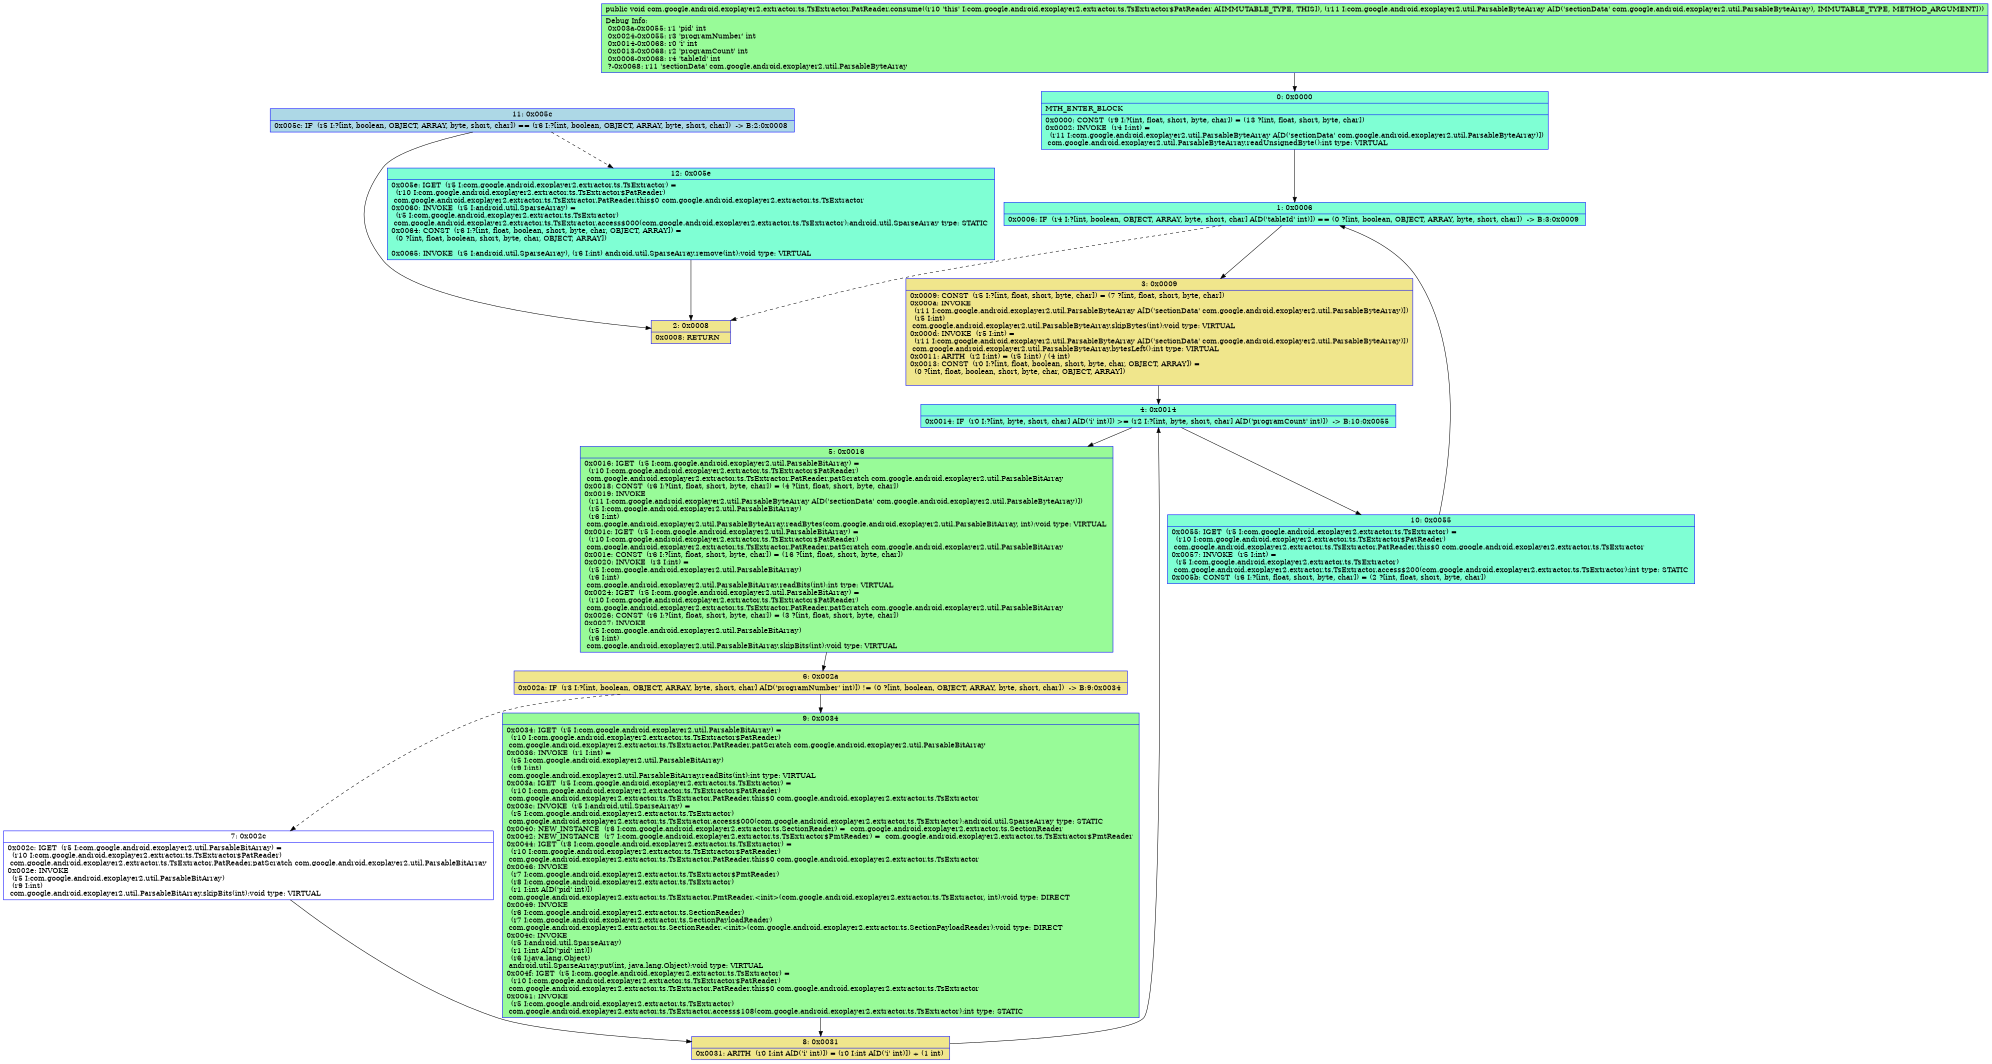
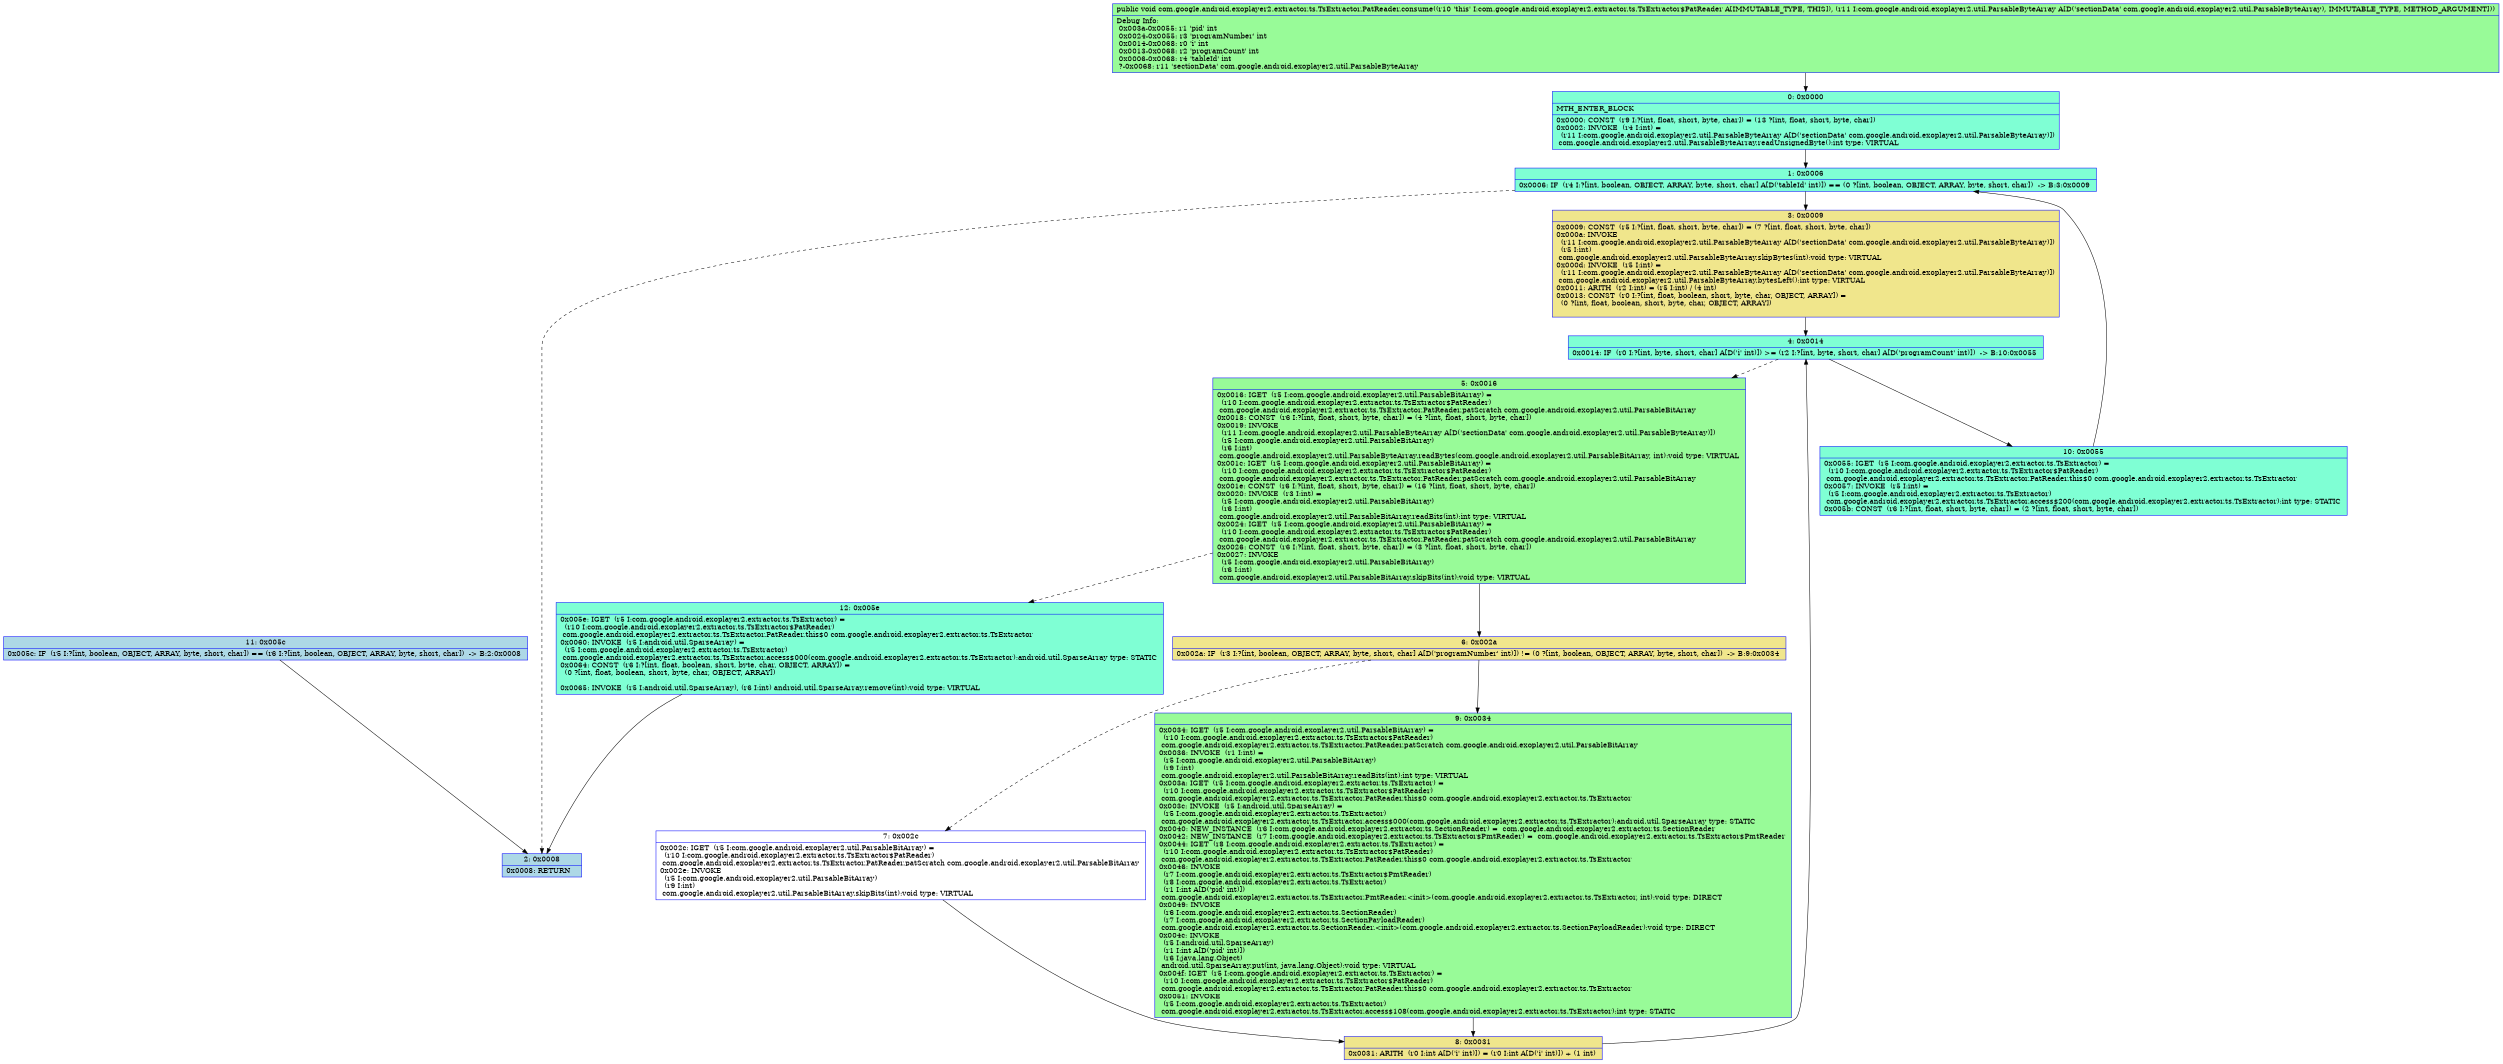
(580, 149) -> (1123, 577)
(691, 332) -> (542, 865)
(1112, 436) -> (1757, 368)
